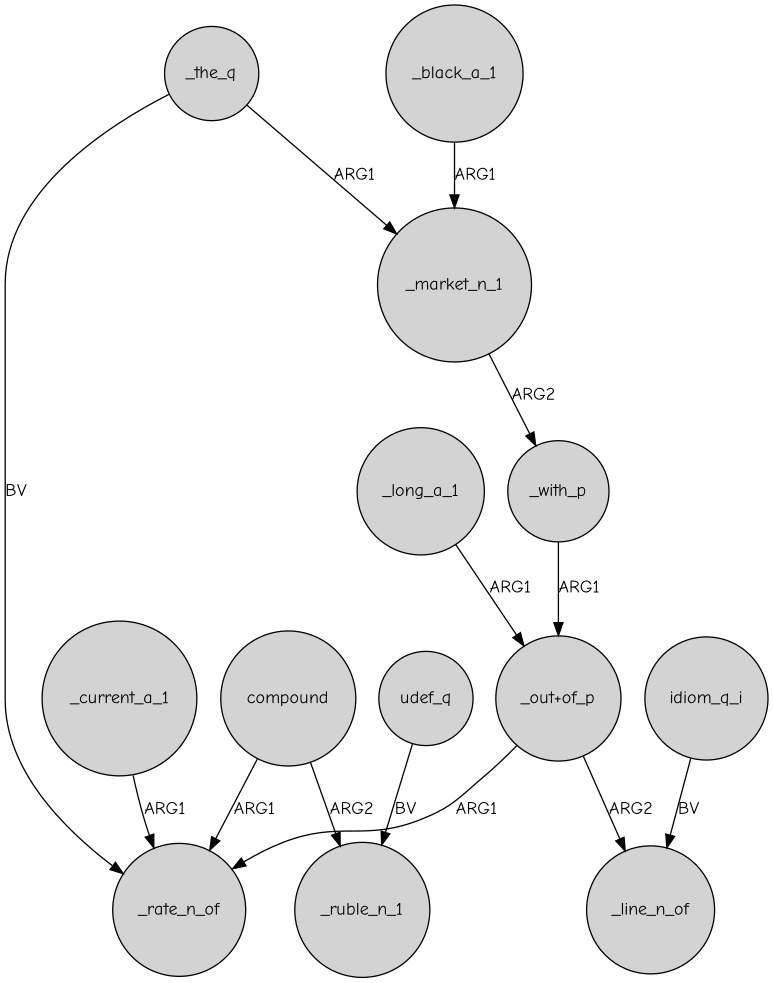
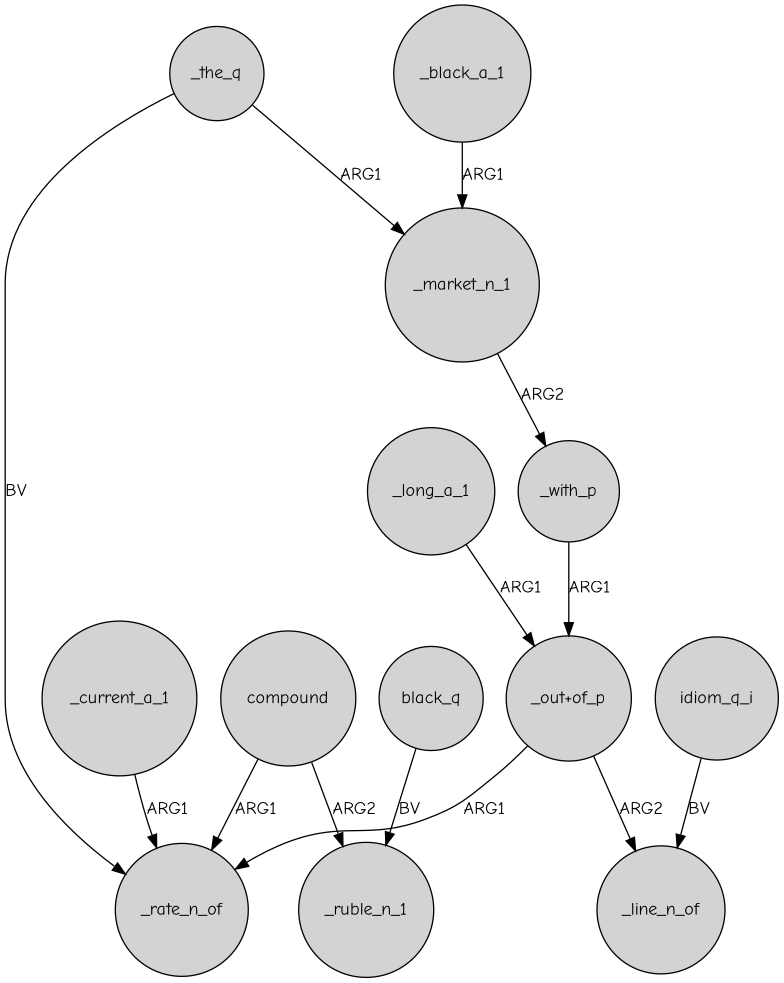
(426, 698) -> (431, 698)
